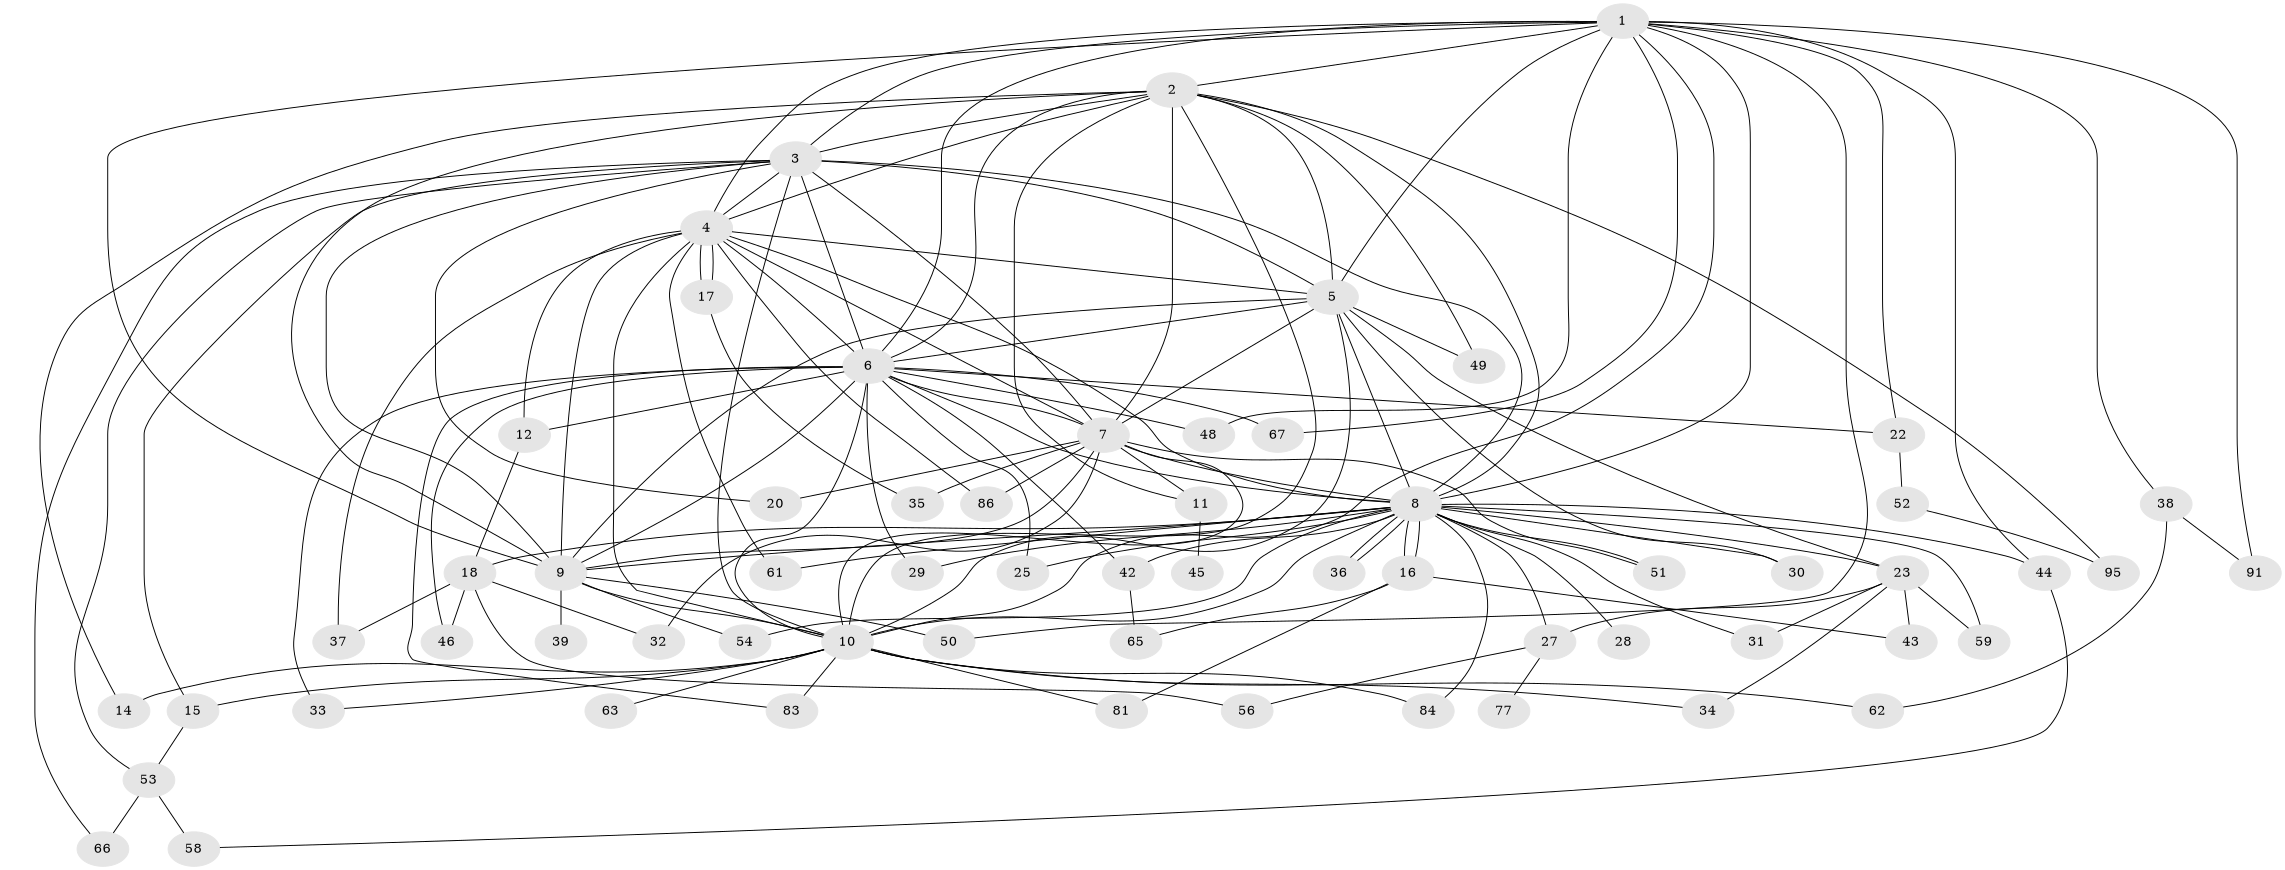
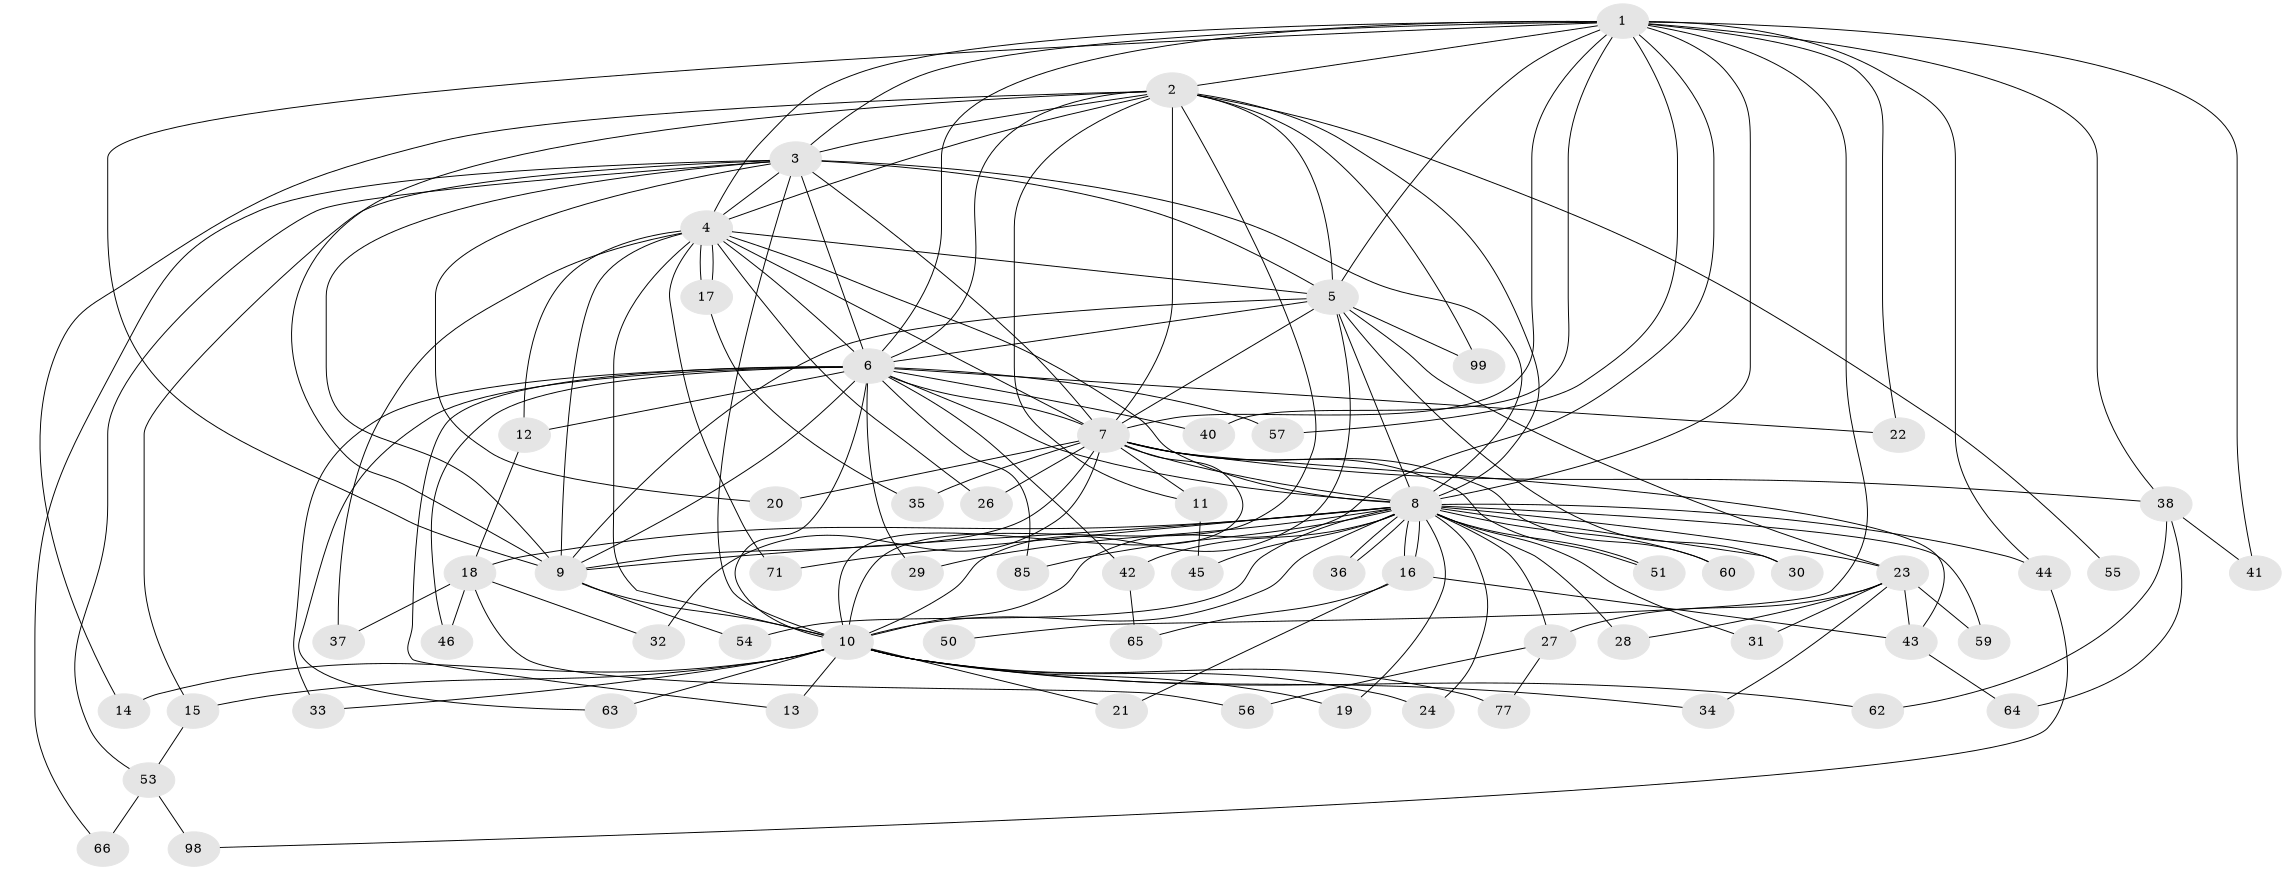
(1479, 366) -> (1479, 366)
none -> (1508, 387)
(1209, 435) -> (1209, 435)
(1278, 435) -> (1278, 435)
none -> (387, 450)
none -> (1607, 479)
none -> (1574, 486)
(987, 504) -> (987, 504)
(1903, 504) -> none
none -> (1266, 547)
(776, 573) -> (776, 573)
(1023, 573) -> (1023, 573)
none -> (1728, 573)
(2114, 573) -> (2114, 573)
(2255, 573) -> (2255, 573)
(765, 604) -> none
none -> (1767, 615)
(561, 642) -> none
none -> (1239, 669)
(792, 711) -> (792, 711)
(1122, 711) -> (1122, 711)
none -> (1345, 711)
(1428, 711) -> (1428, 711)
none -> (2013, 711)
(194, 849) -> (194, 849)
